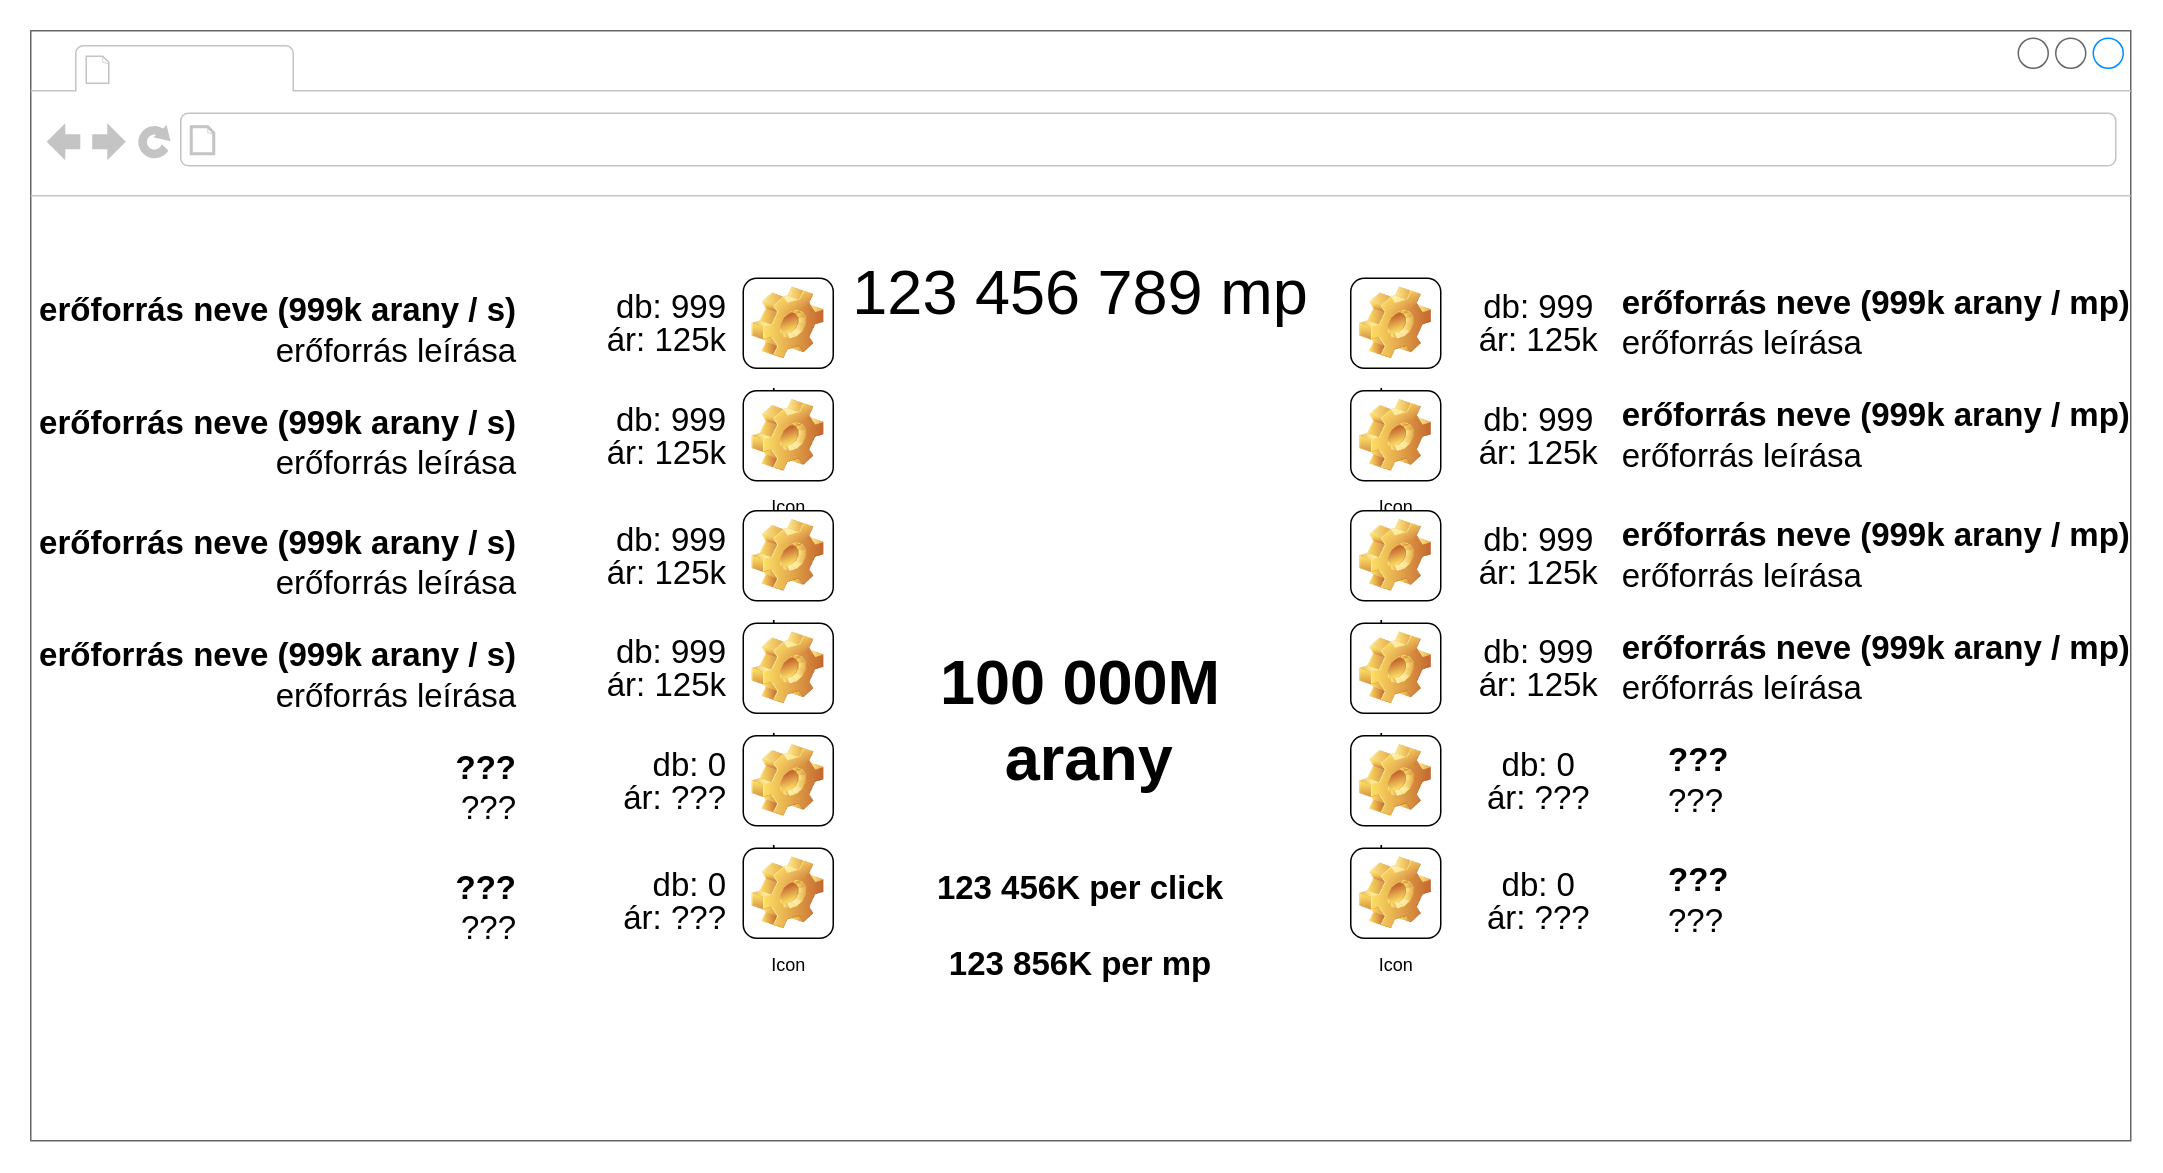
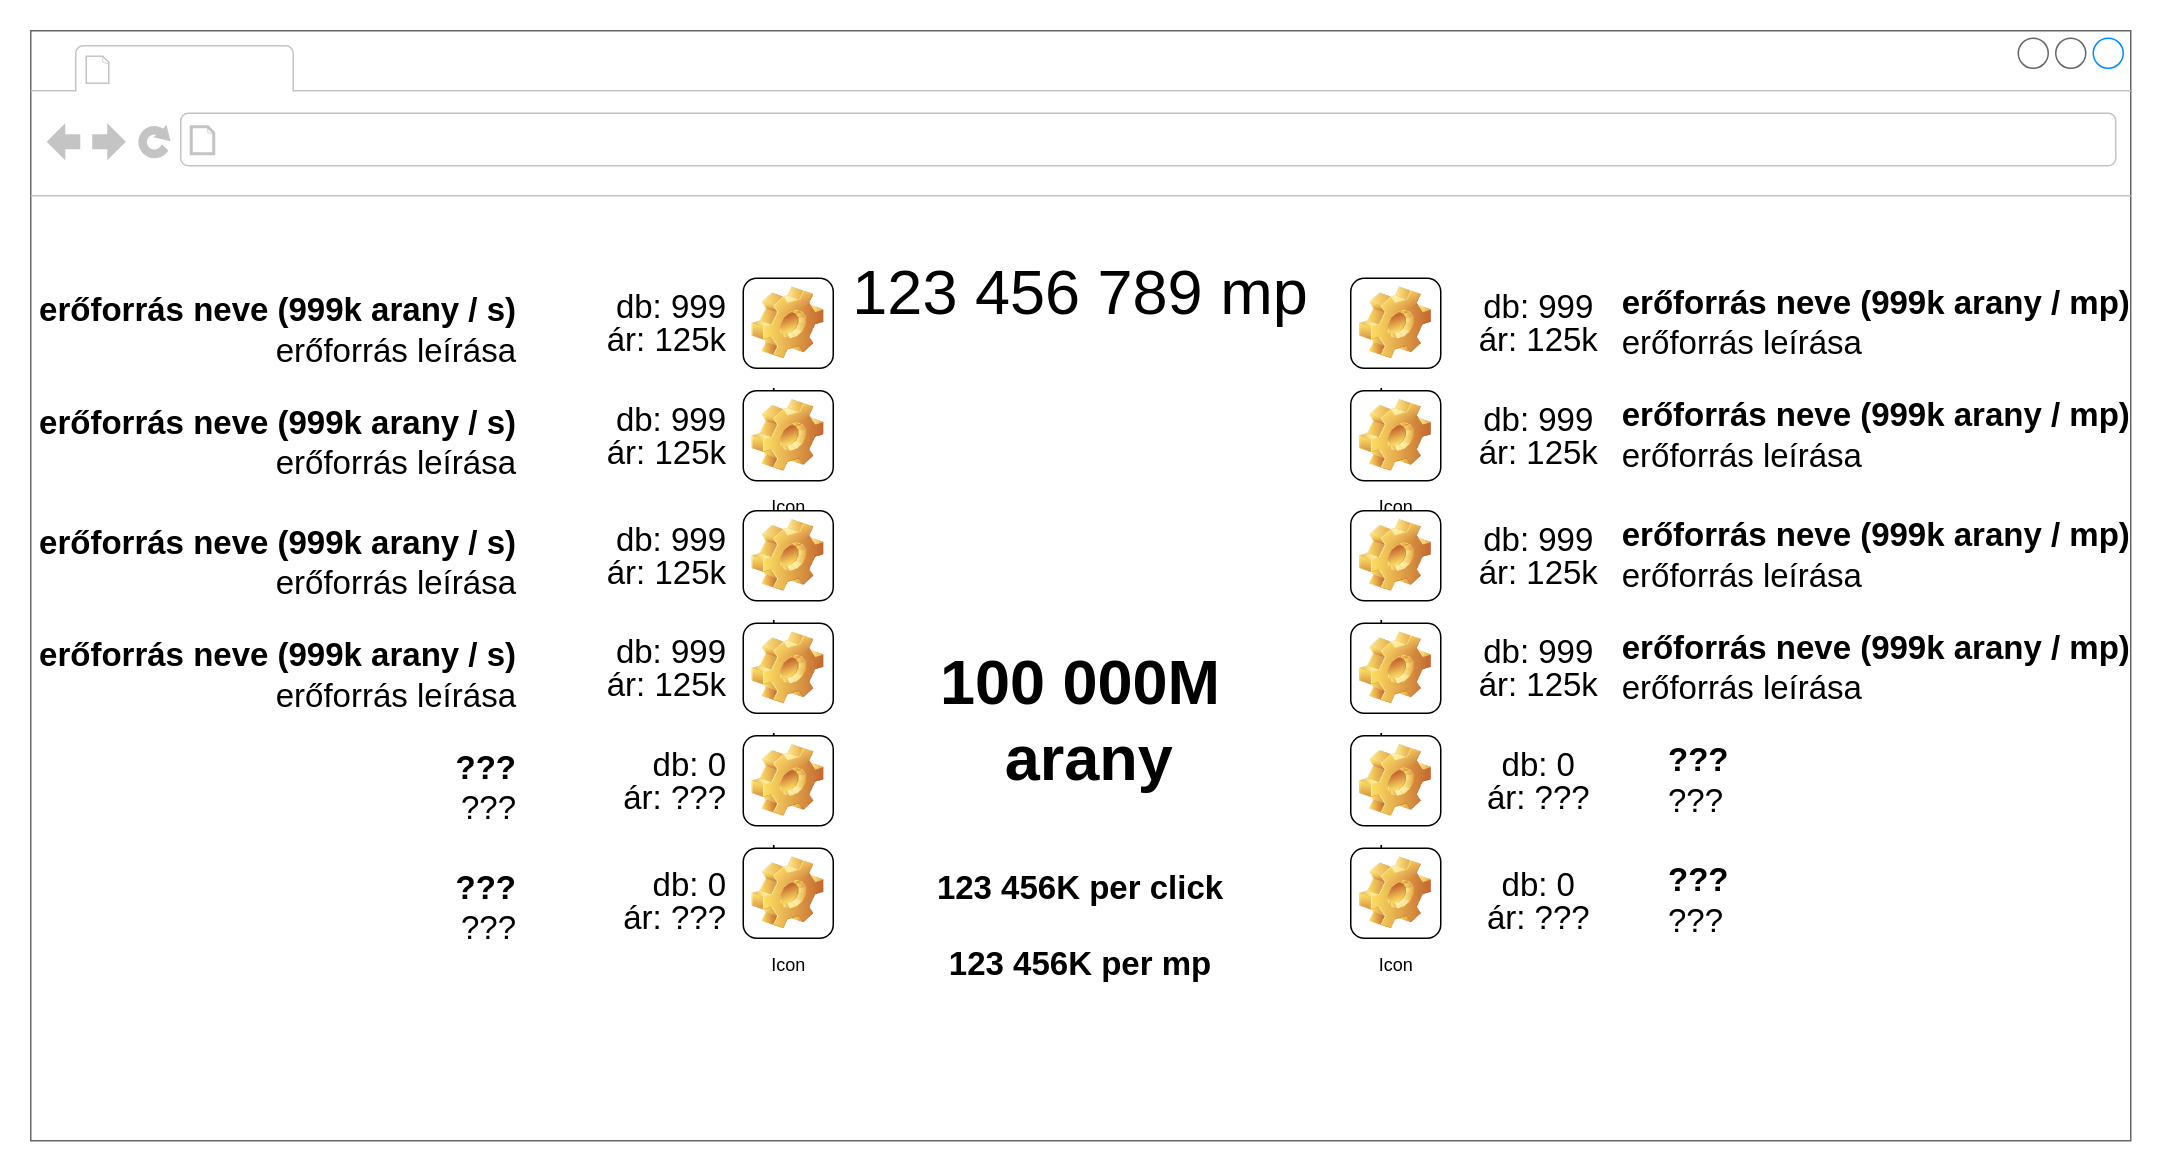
(1081, 916) -> (1081, 916)
